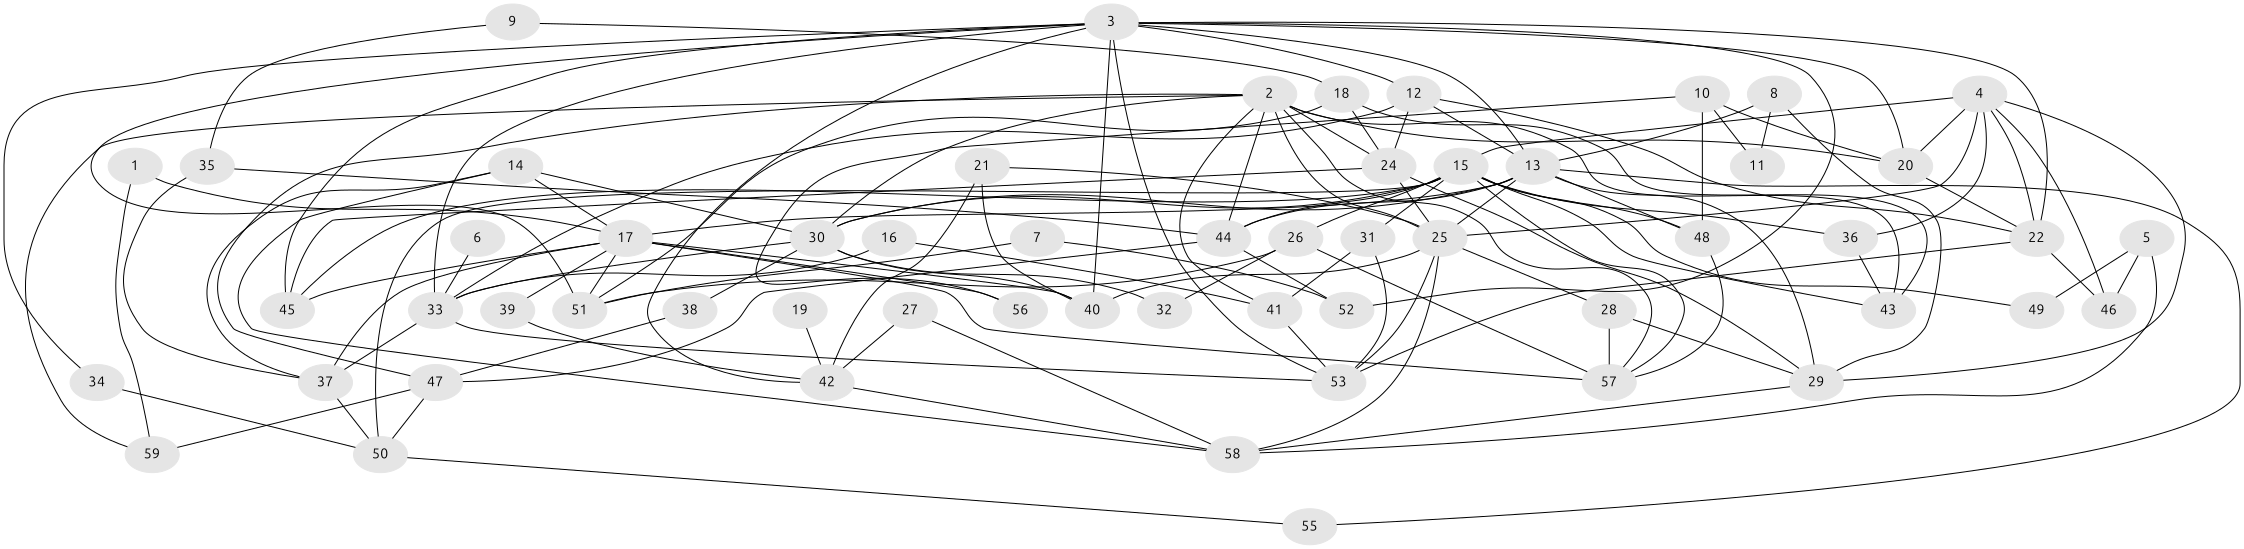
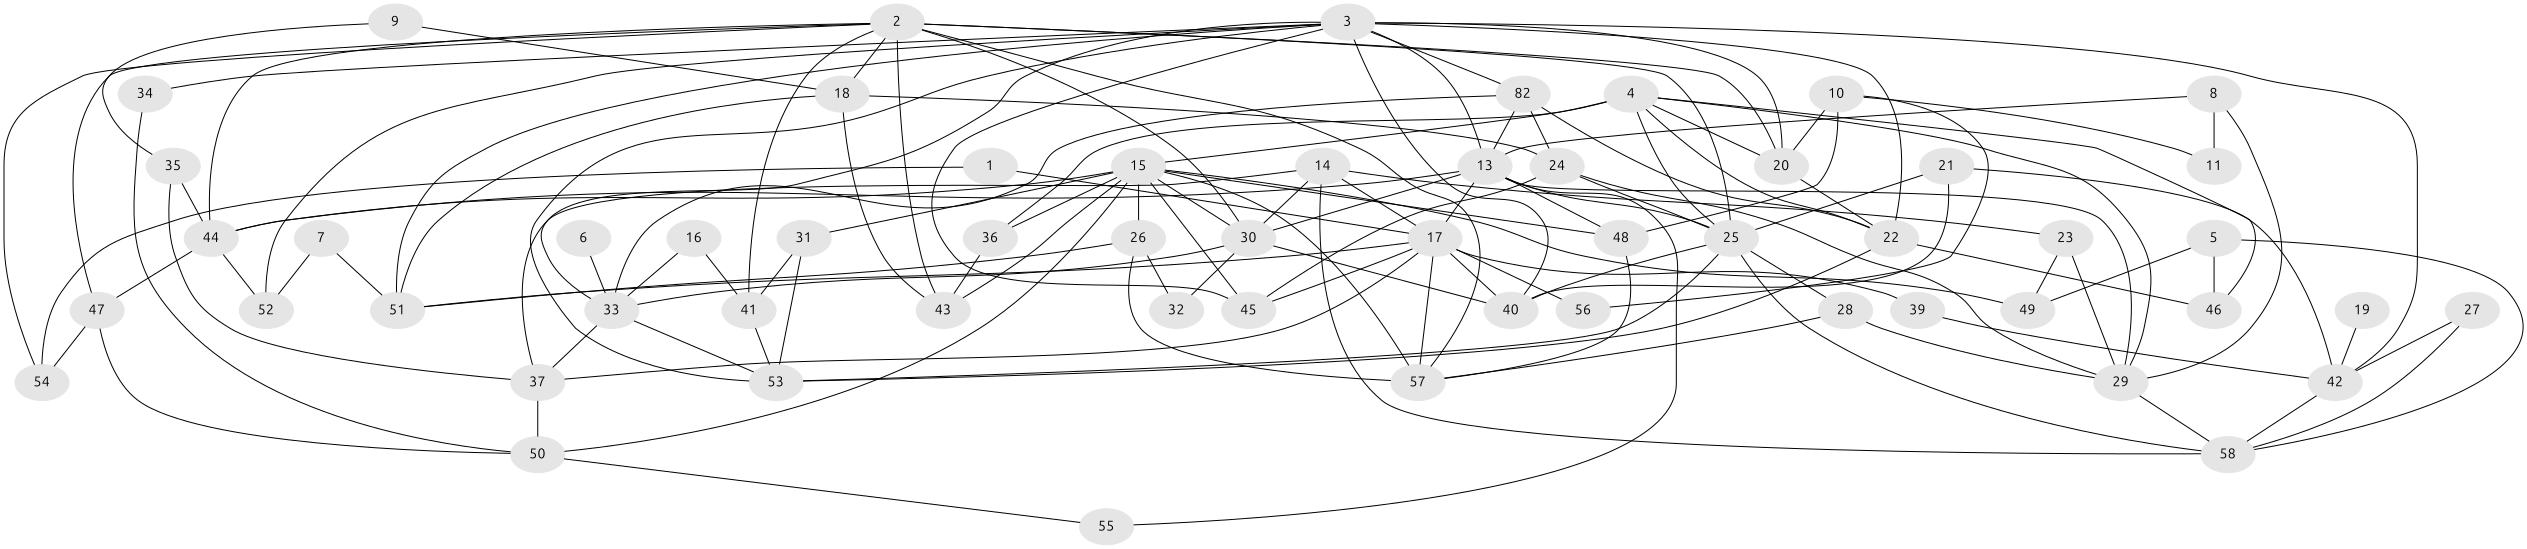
(1414, 94) -> (1523, 94)
(1329, 130) -> (870, 58)
none -> (2066, 238)
(690, 310) -> none
(152, 455) -> (42, 383)
